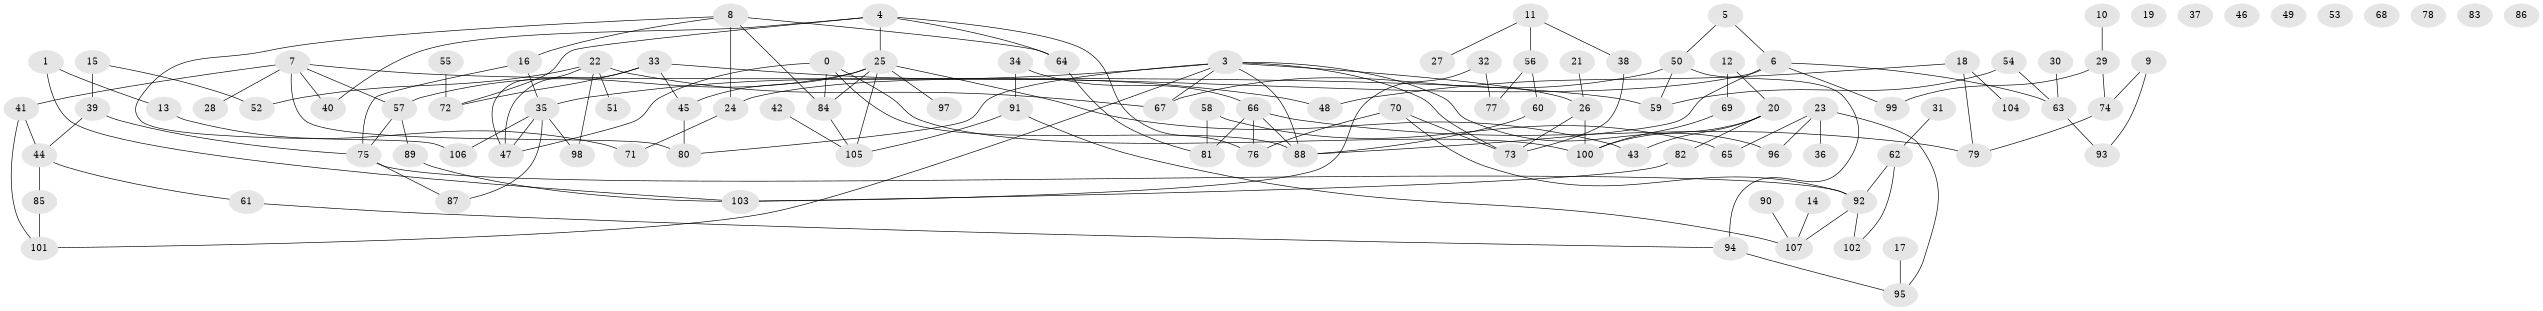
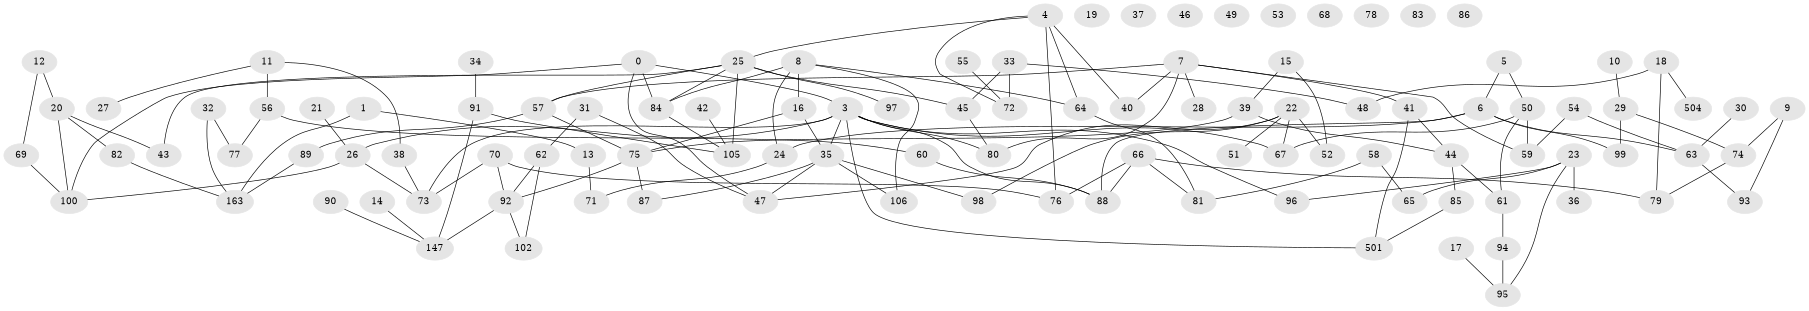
(1135, 85) -> none
(518, 98) -> (672, 156)
(2011, 109) -> (1693, 109)
(1859, 133) -> (1502, 152)
(1053, 135) -> (762, 84)
(740, 202) -> (235, 202)
(39, 249) -> (1374, 249)
(1794, 249) -> (435, 249)
